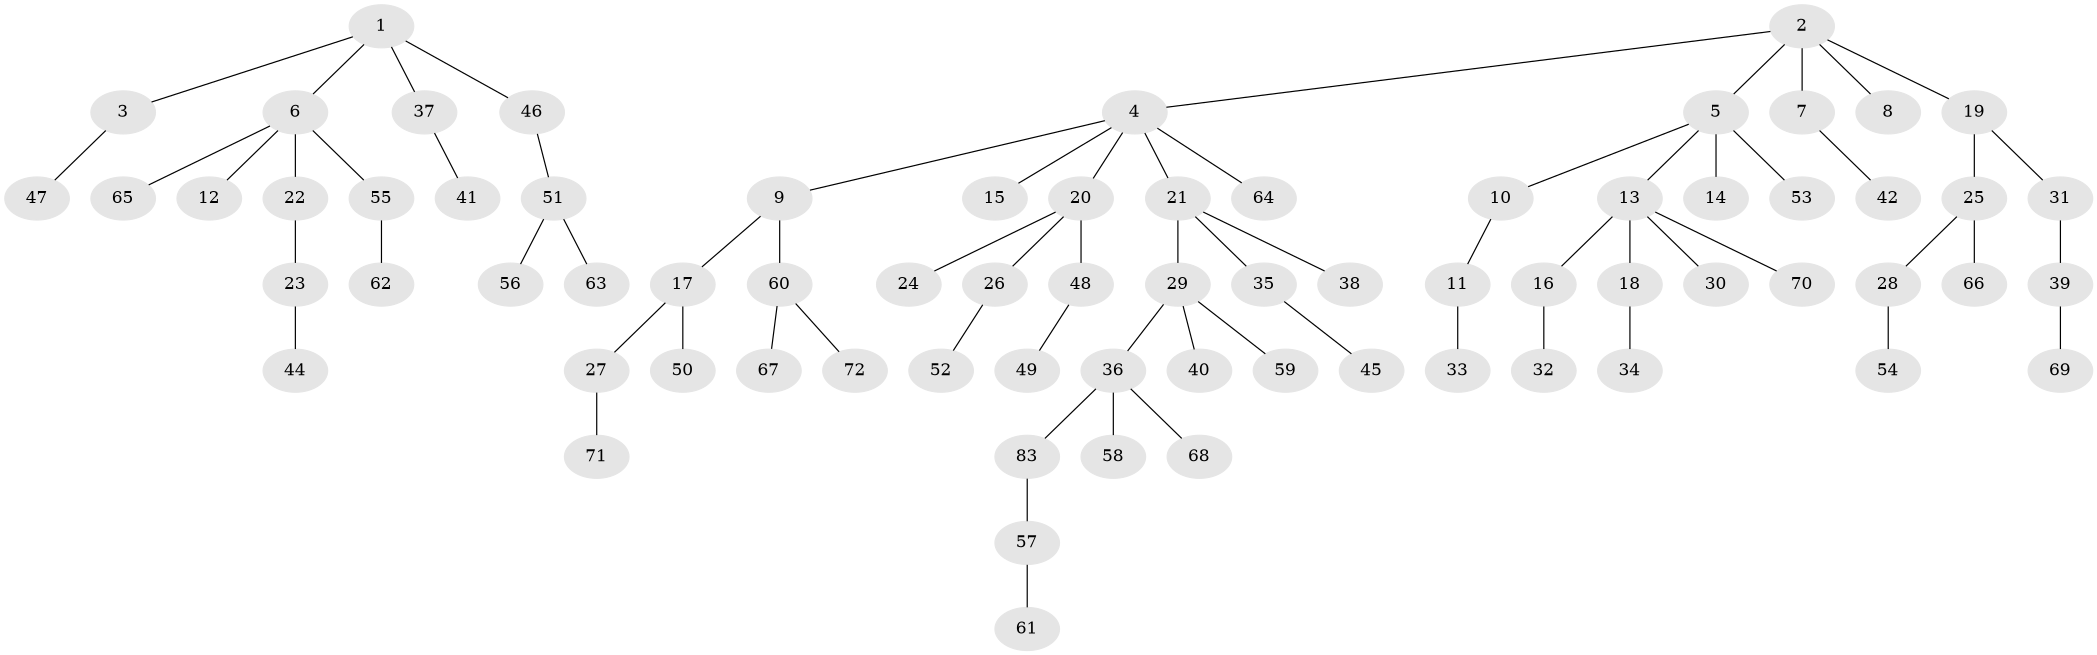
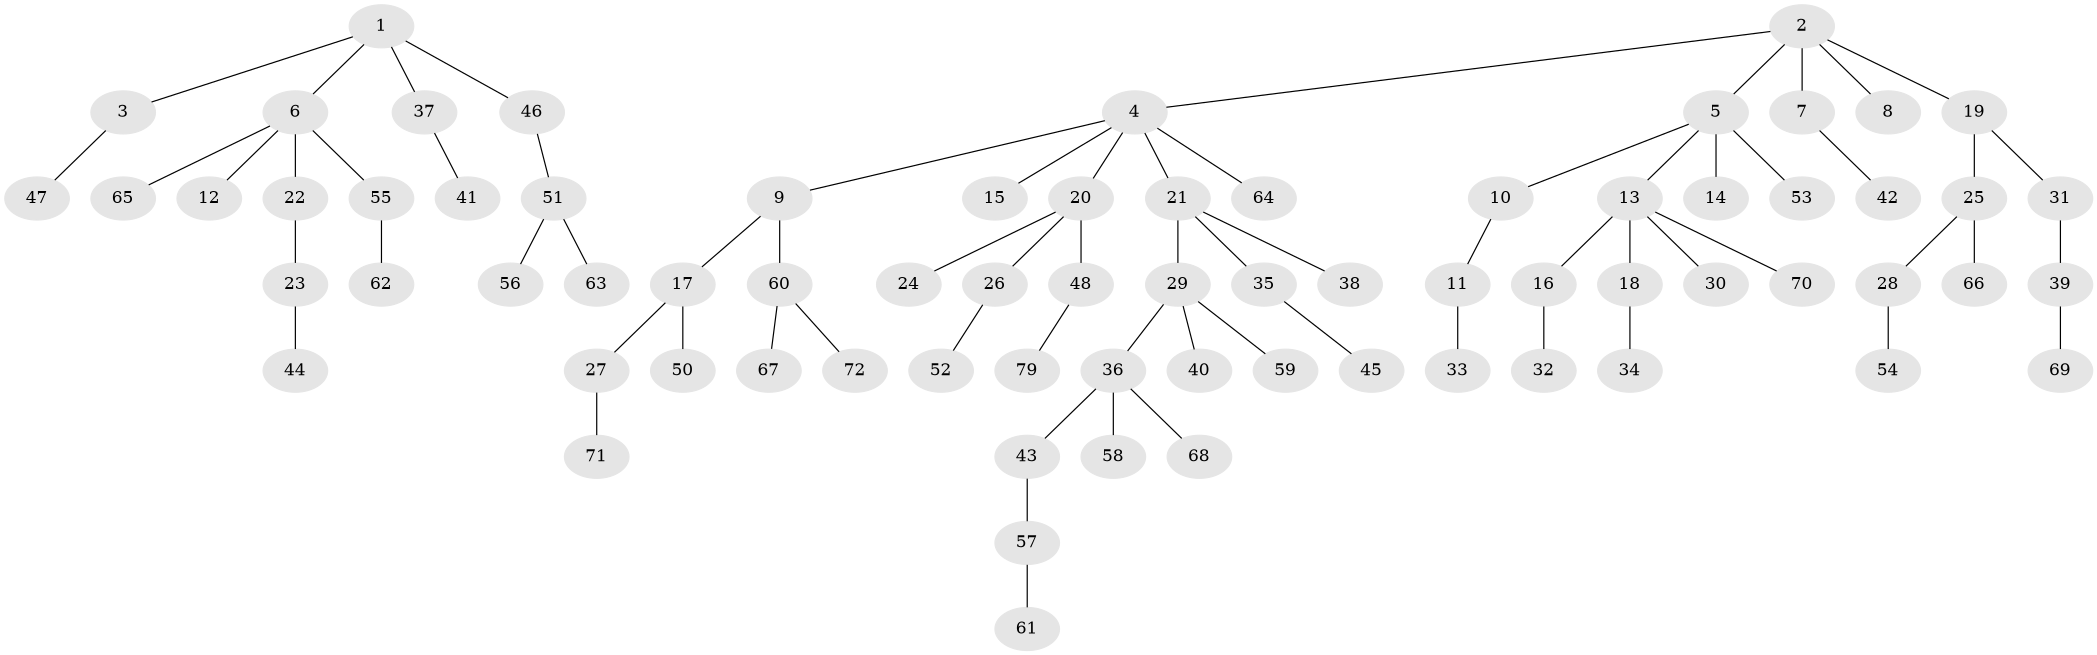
(1027, 371) -> (1027, 371)
(1027, 457) -> (1027, 457)
